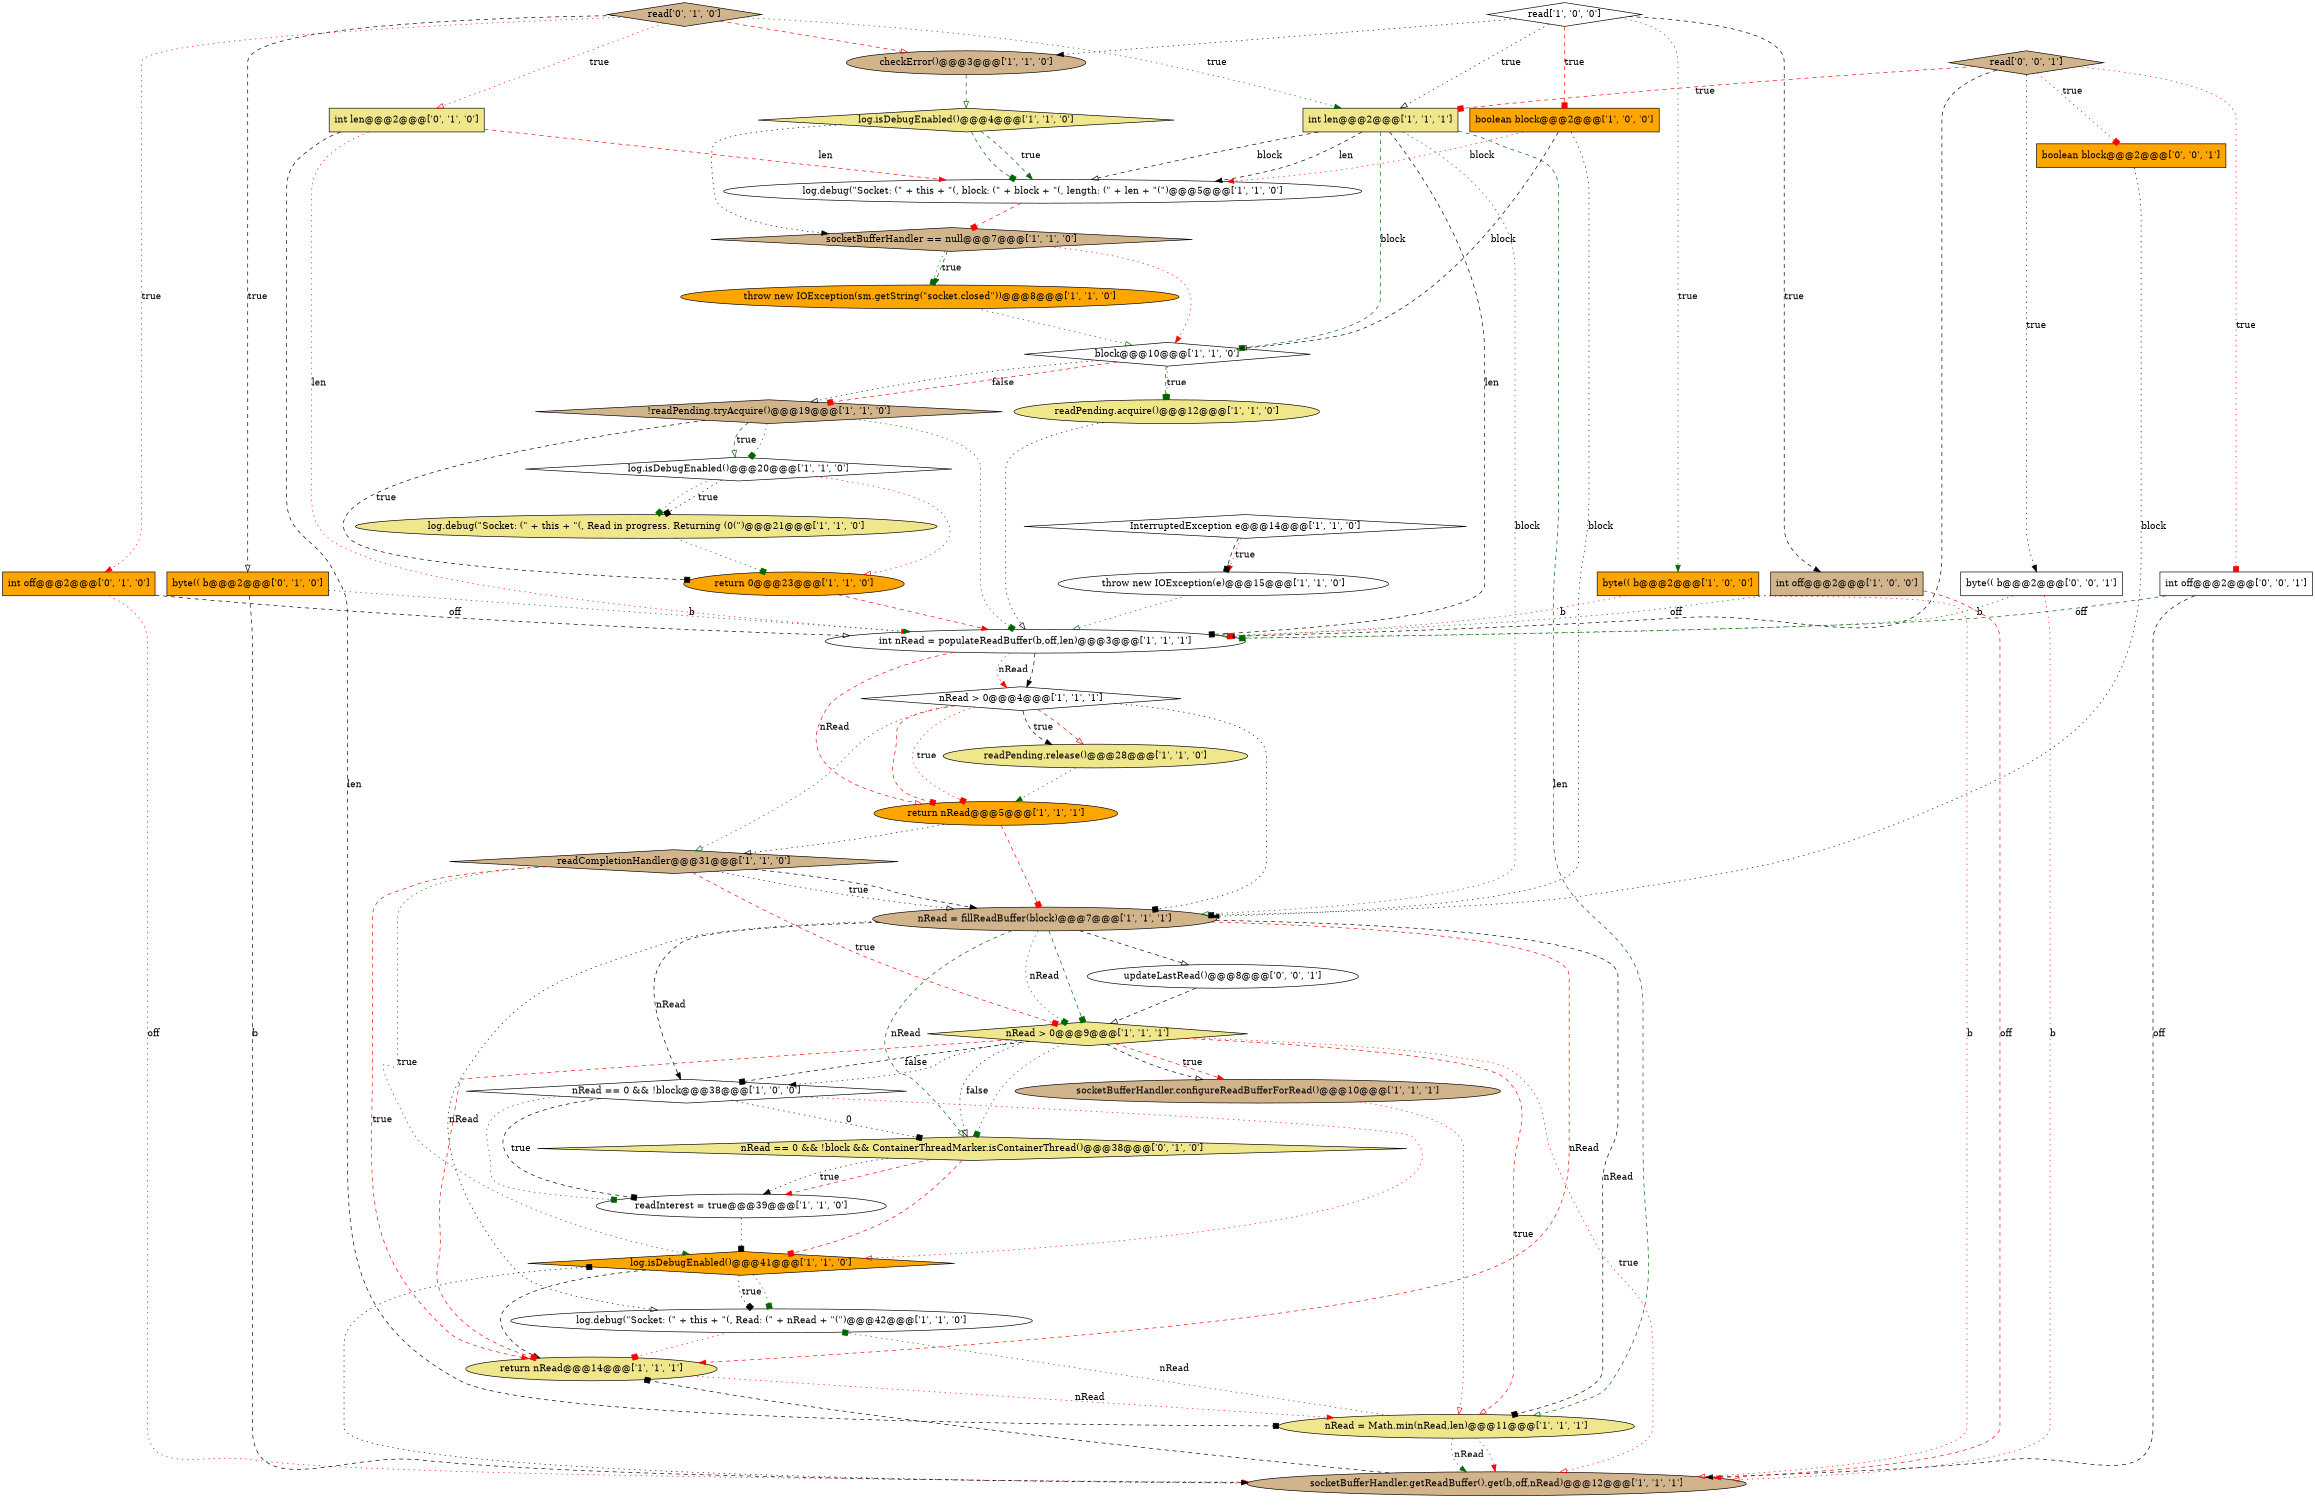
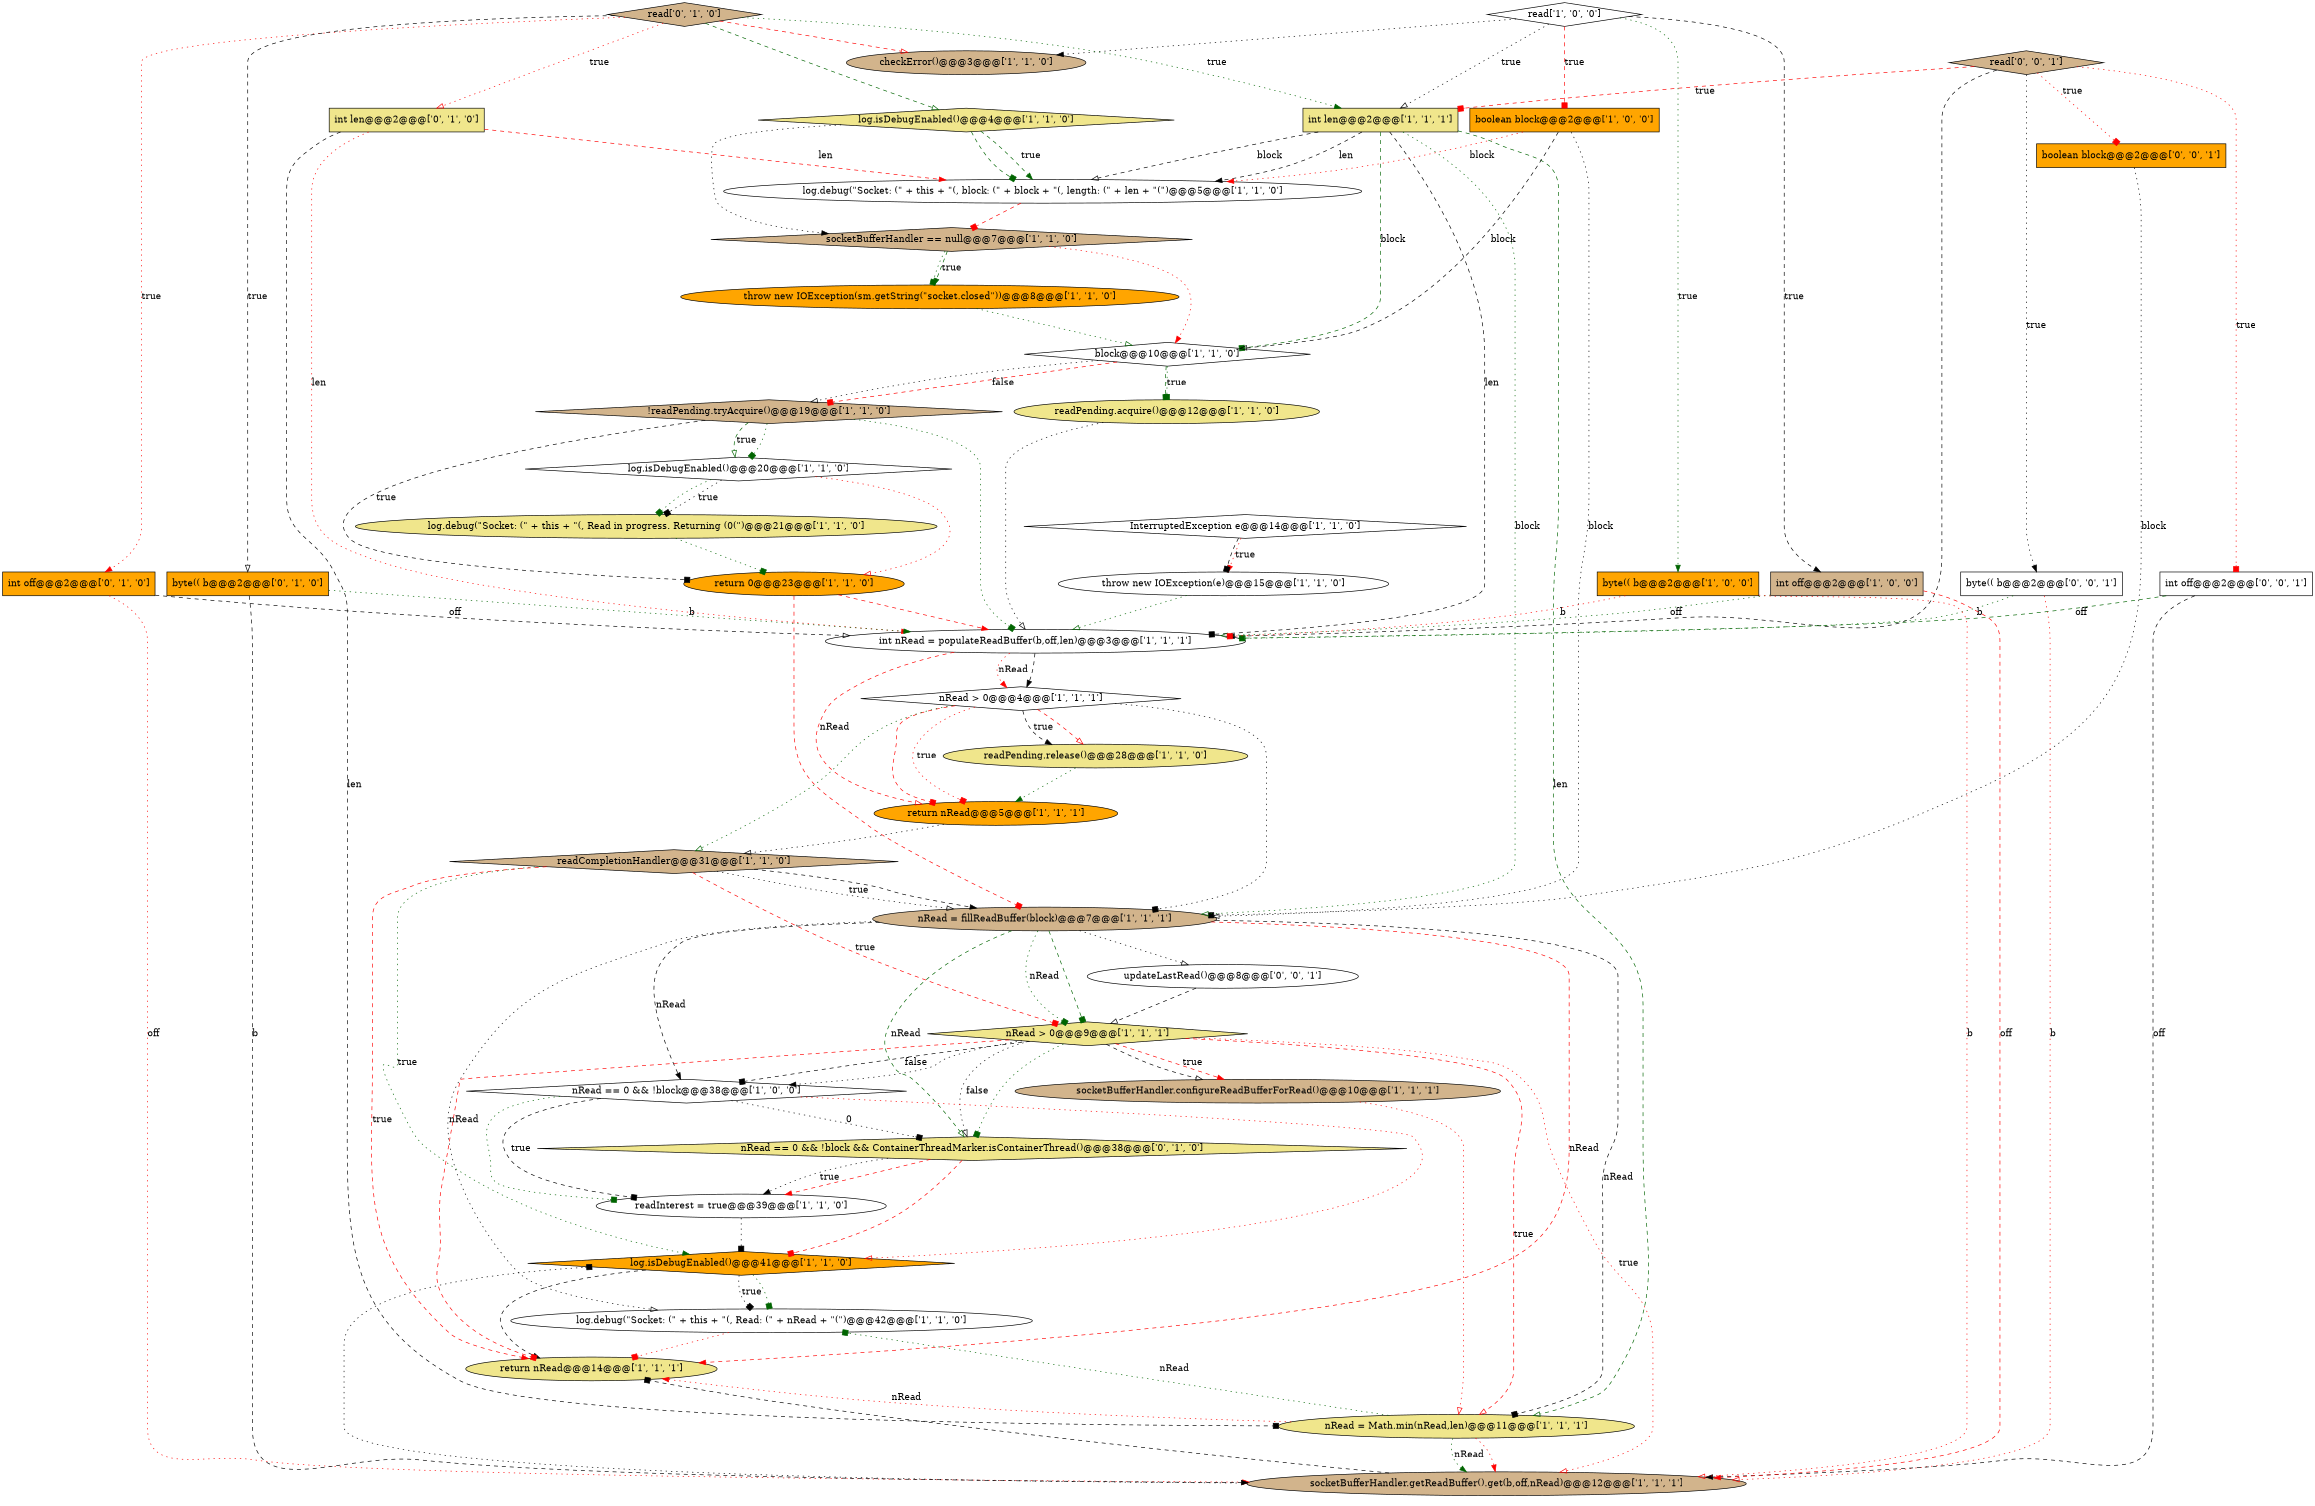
(966, 88) -> (818, 66)
(1578, 680) -> (1578, 680)
(1019, 863) -> (830, 798)
(1131, 947) -> (1131, 947)
(1009, 1397) -> (980, 1408)
